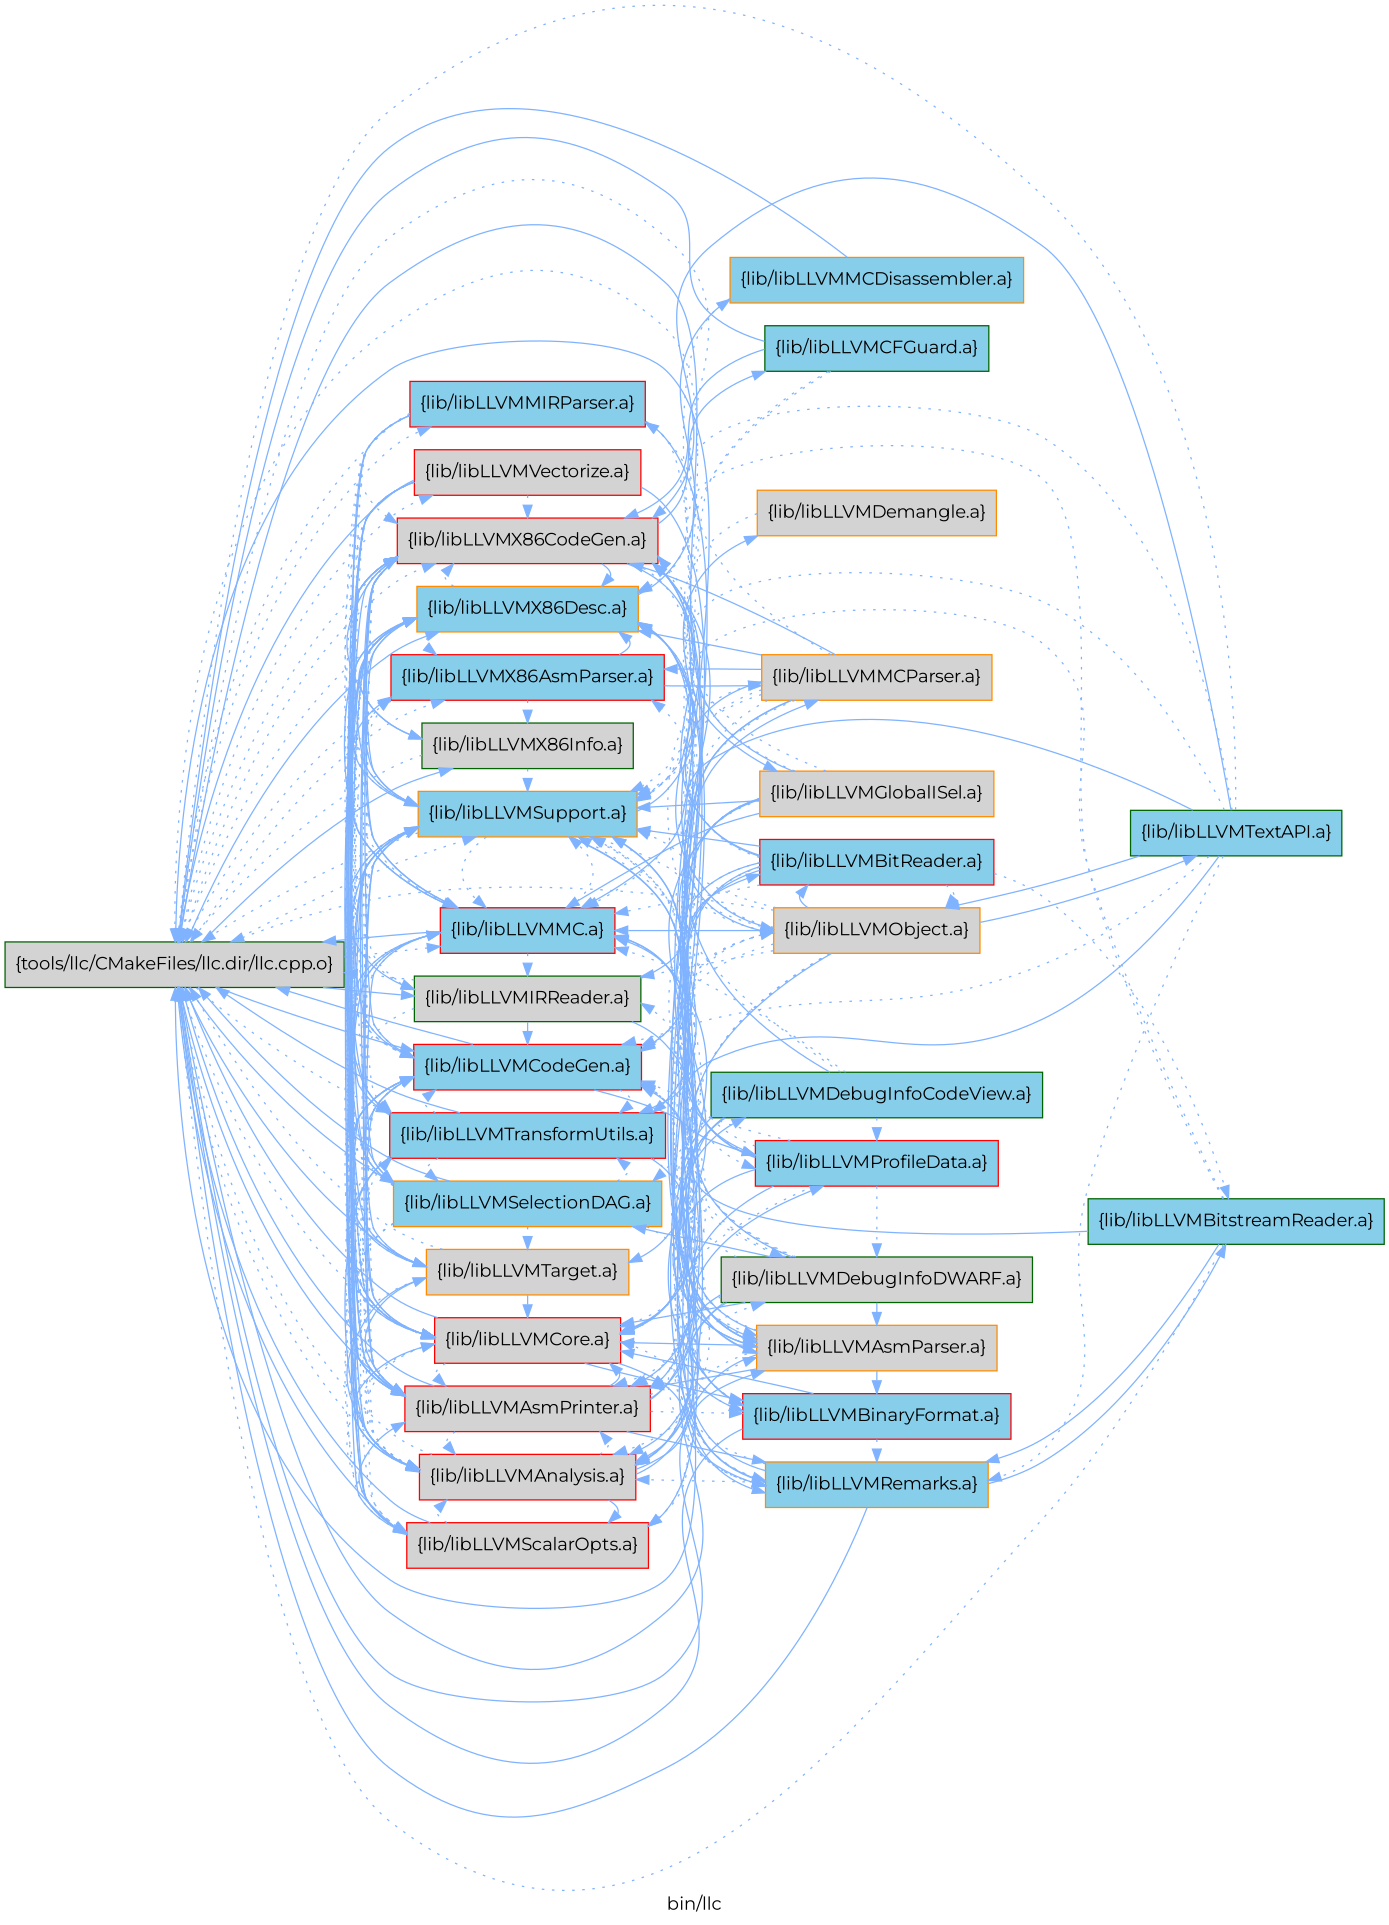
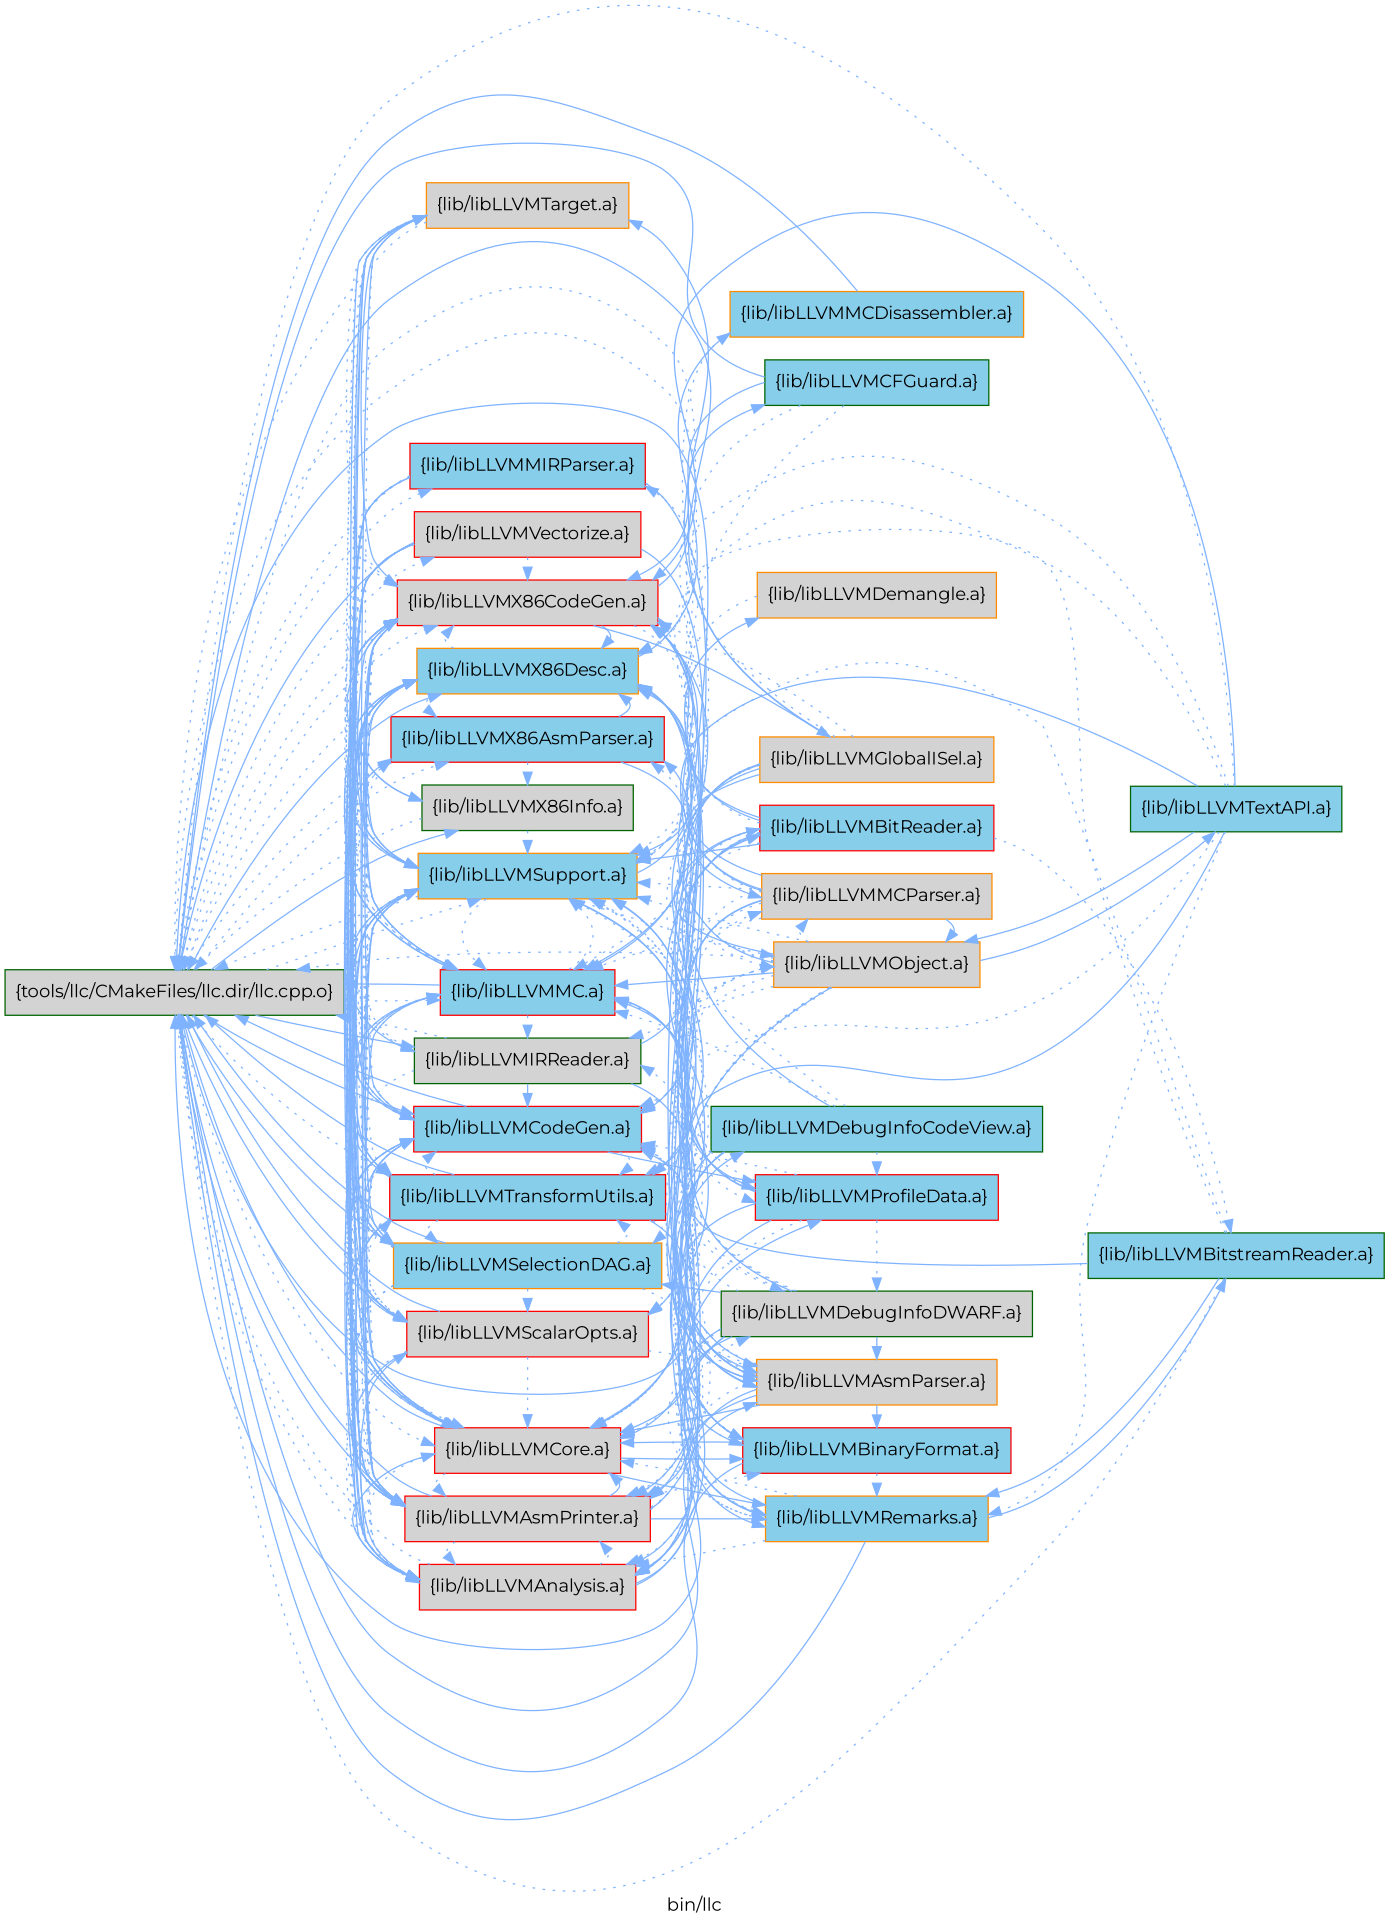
(689, 1031) -> (687, 1206)
(279, 1143) -> none
